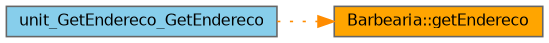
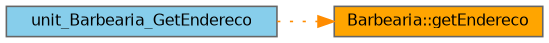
(142, 21) -> (142, 21)
